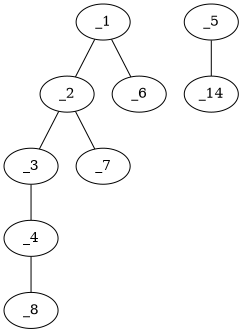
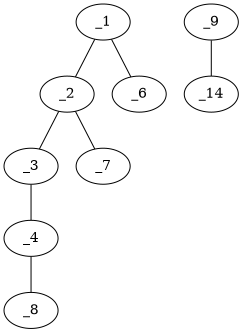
(211, 22) -> (211, 22)
